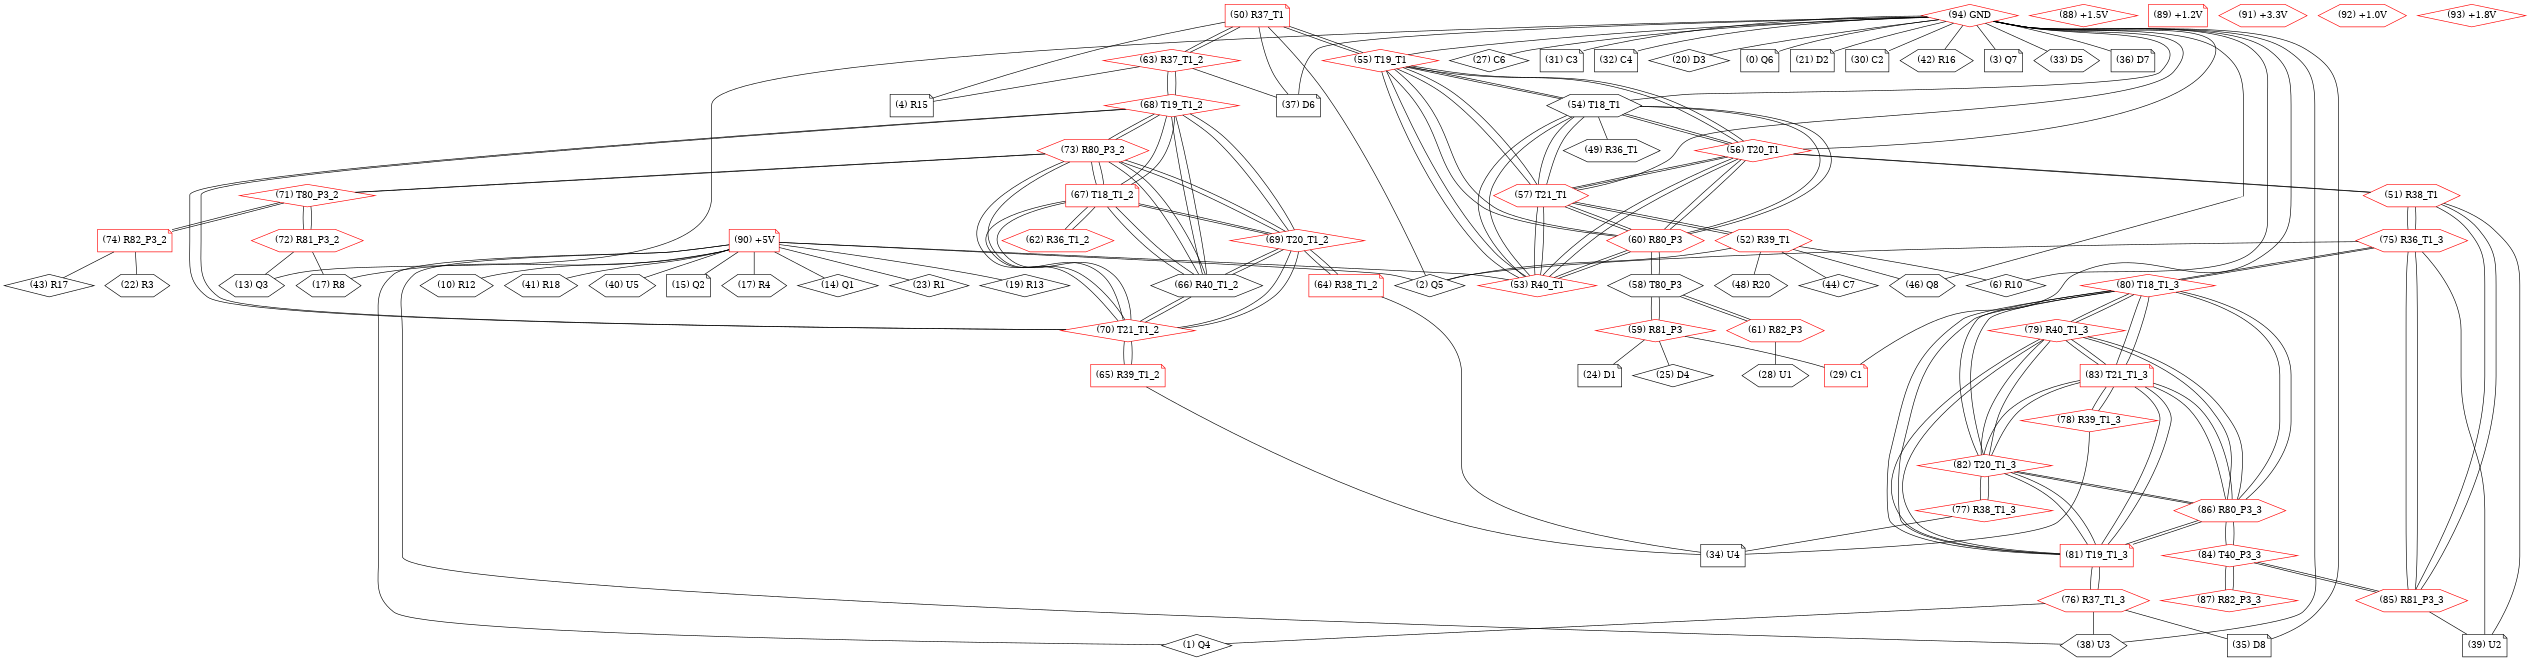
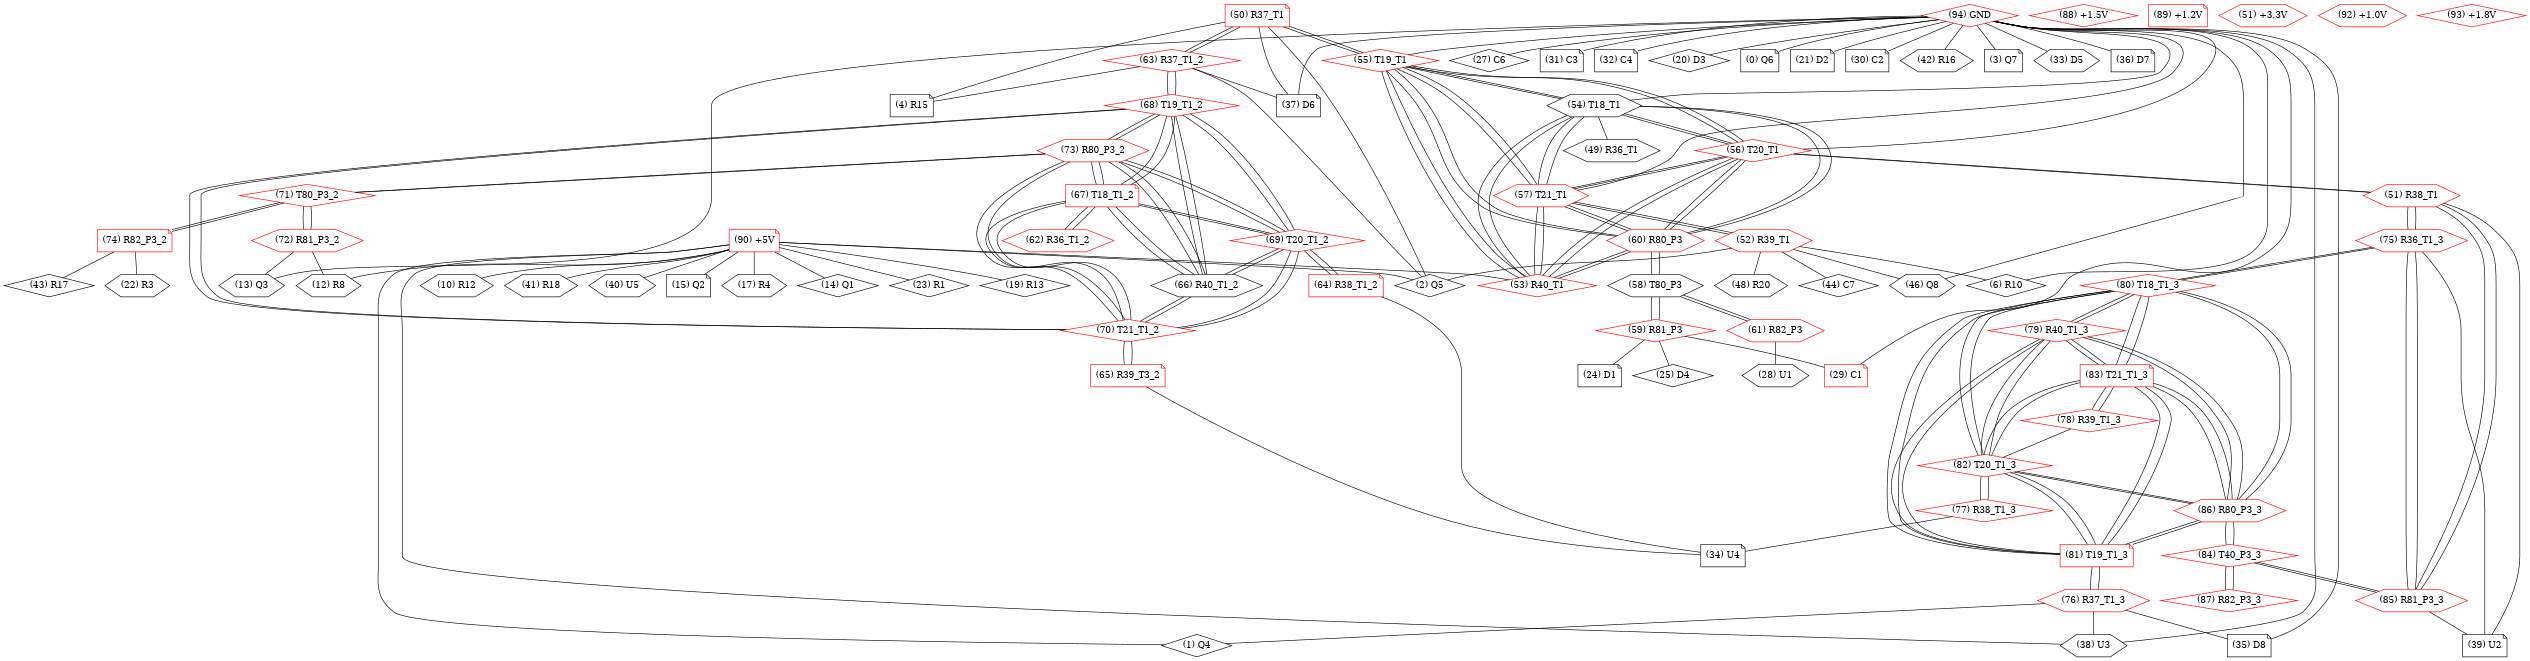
(2263, 16) -> (2263, 16)
(1902, 250) -> (1314, 164)
(329, 286) -> (329, 286)
(1128, 376) -> (1128, 376)
(1972, 539) -> (2037, 443)
